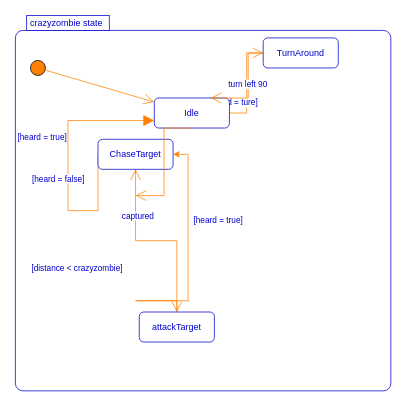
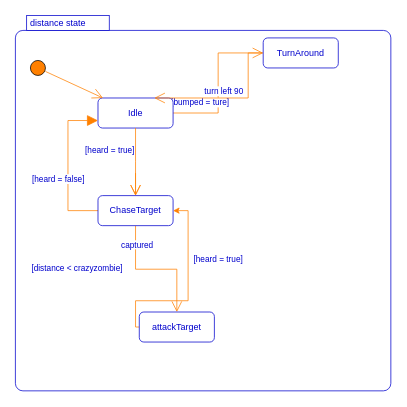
(71, 23) -> (63, 23)
(192, 113) -> (135, 113)
(135, 154) -> (135, 210)
